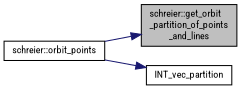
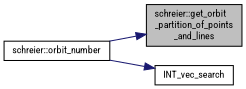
(54, 51) -> (57, 51)
(189, 75) -> (194, 75)
